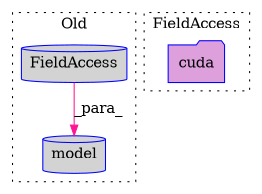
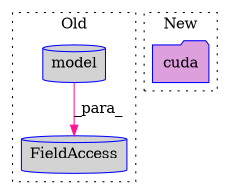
(197, 25) -> (181, 25)
(74, 104) -> (74, 104)
